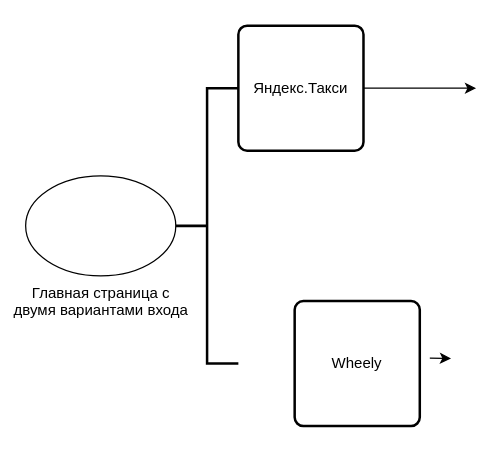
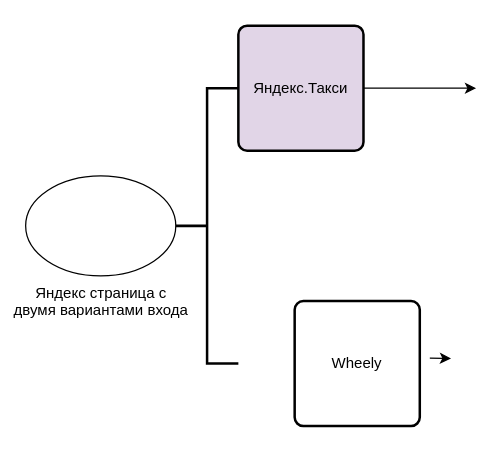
(301, 88) -> (301, 88)
(101, 302) -> (101, 302)
